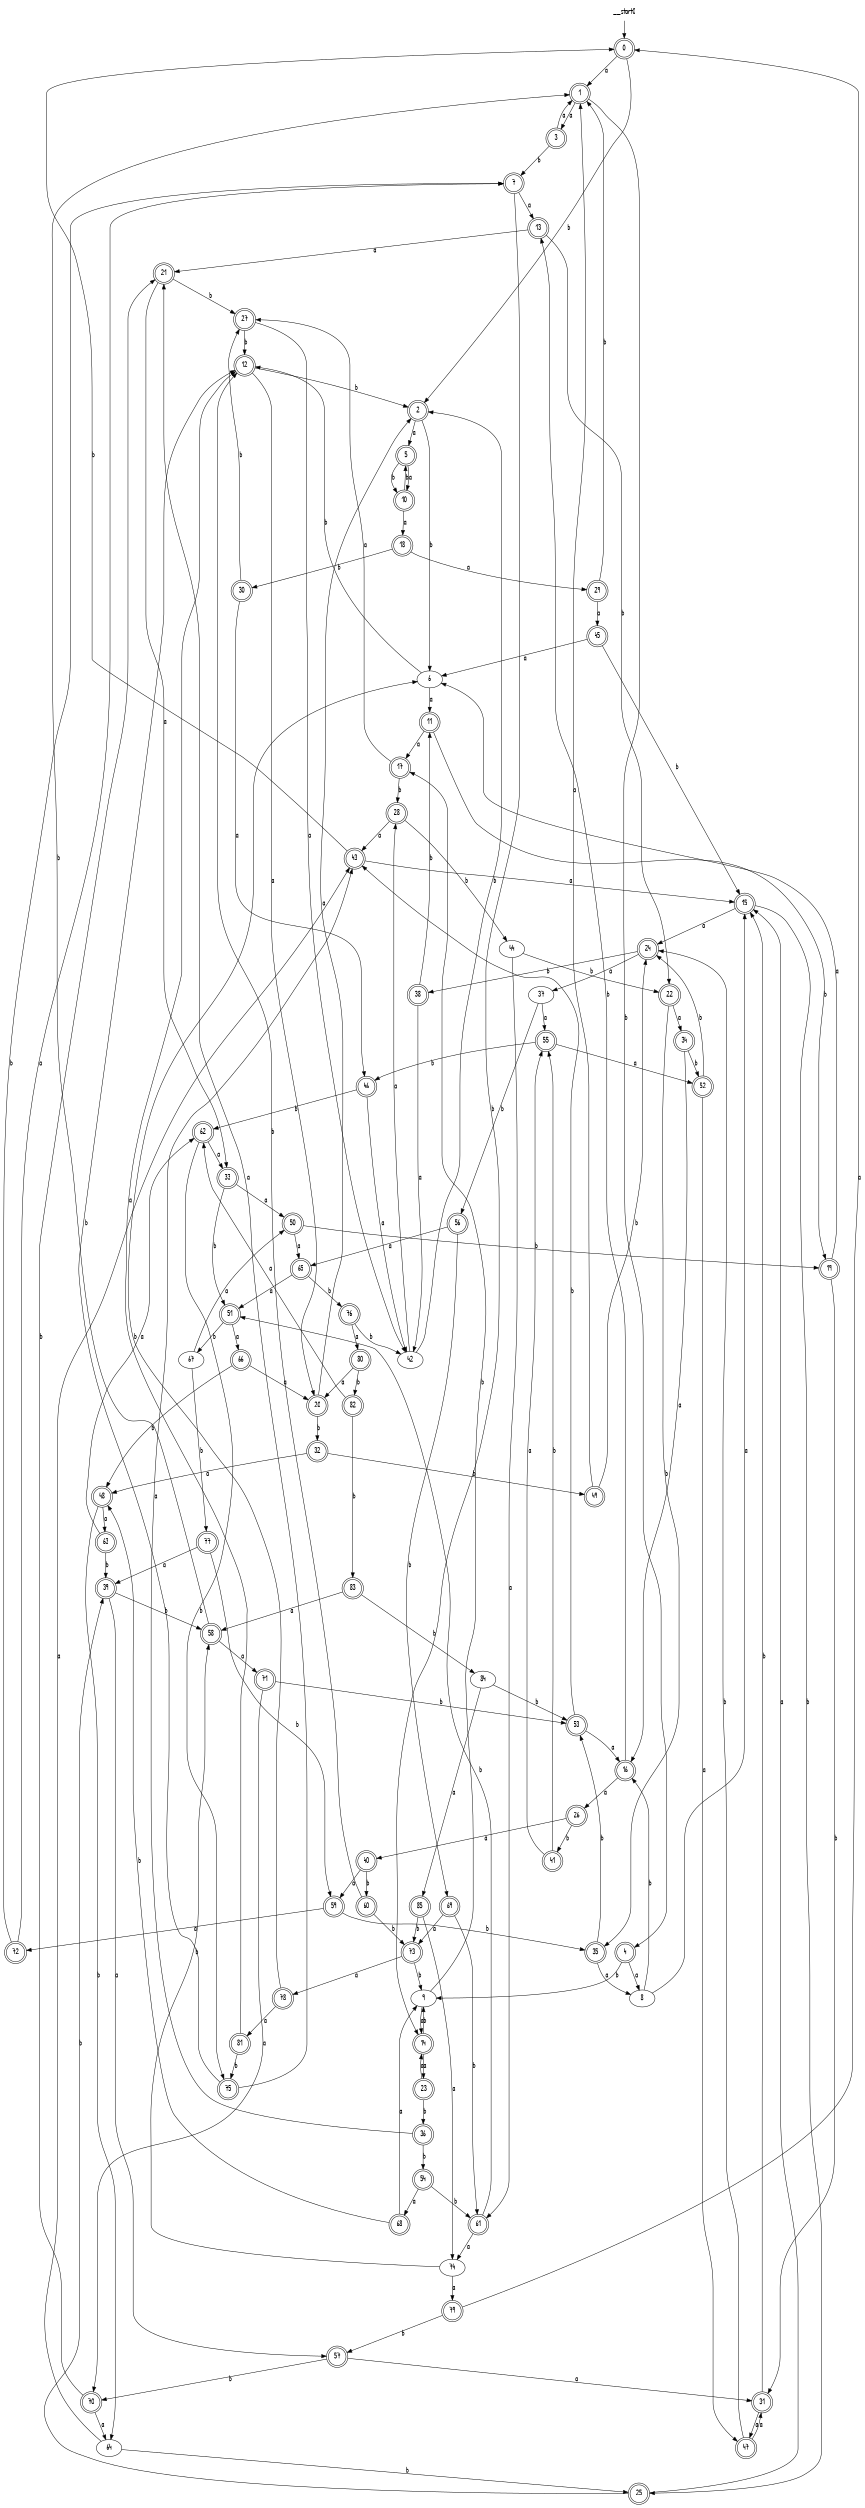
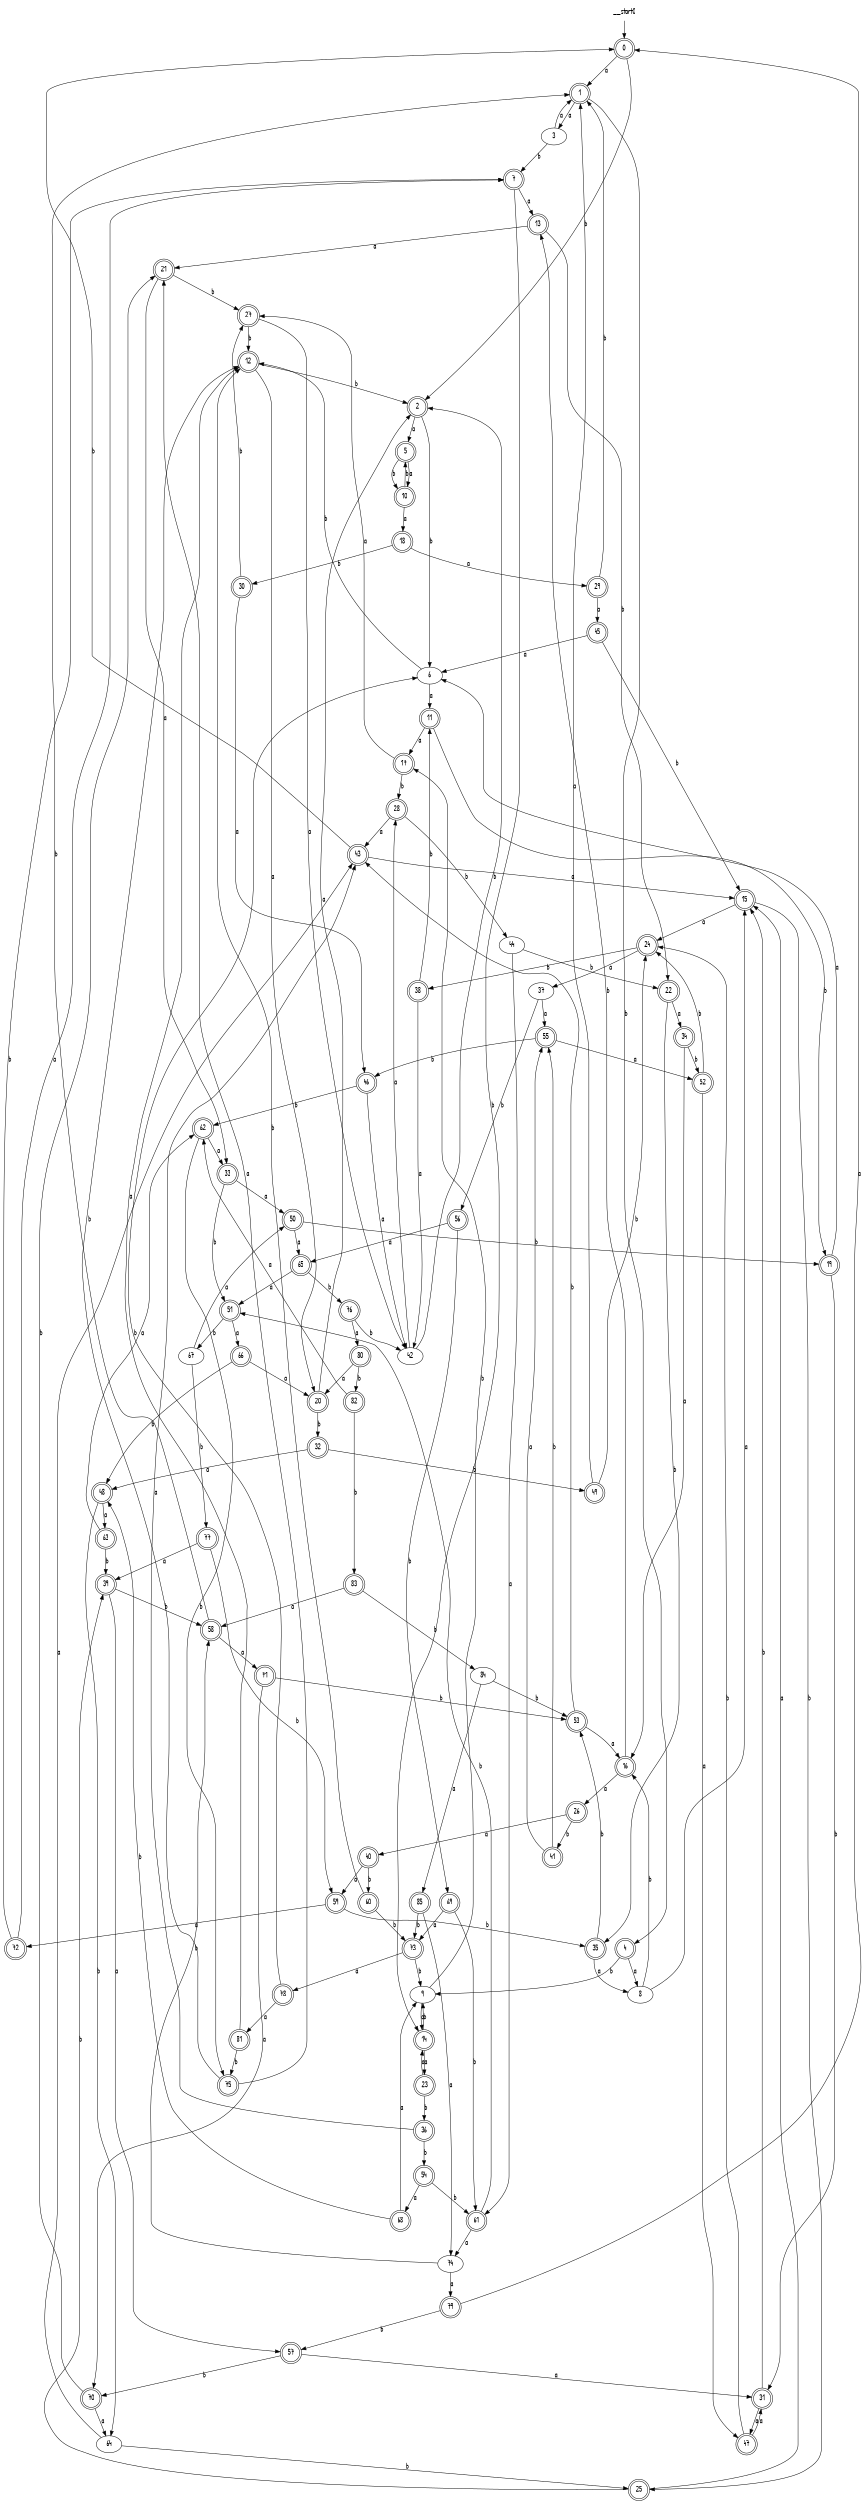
(556, 138) -> (554, 136)
